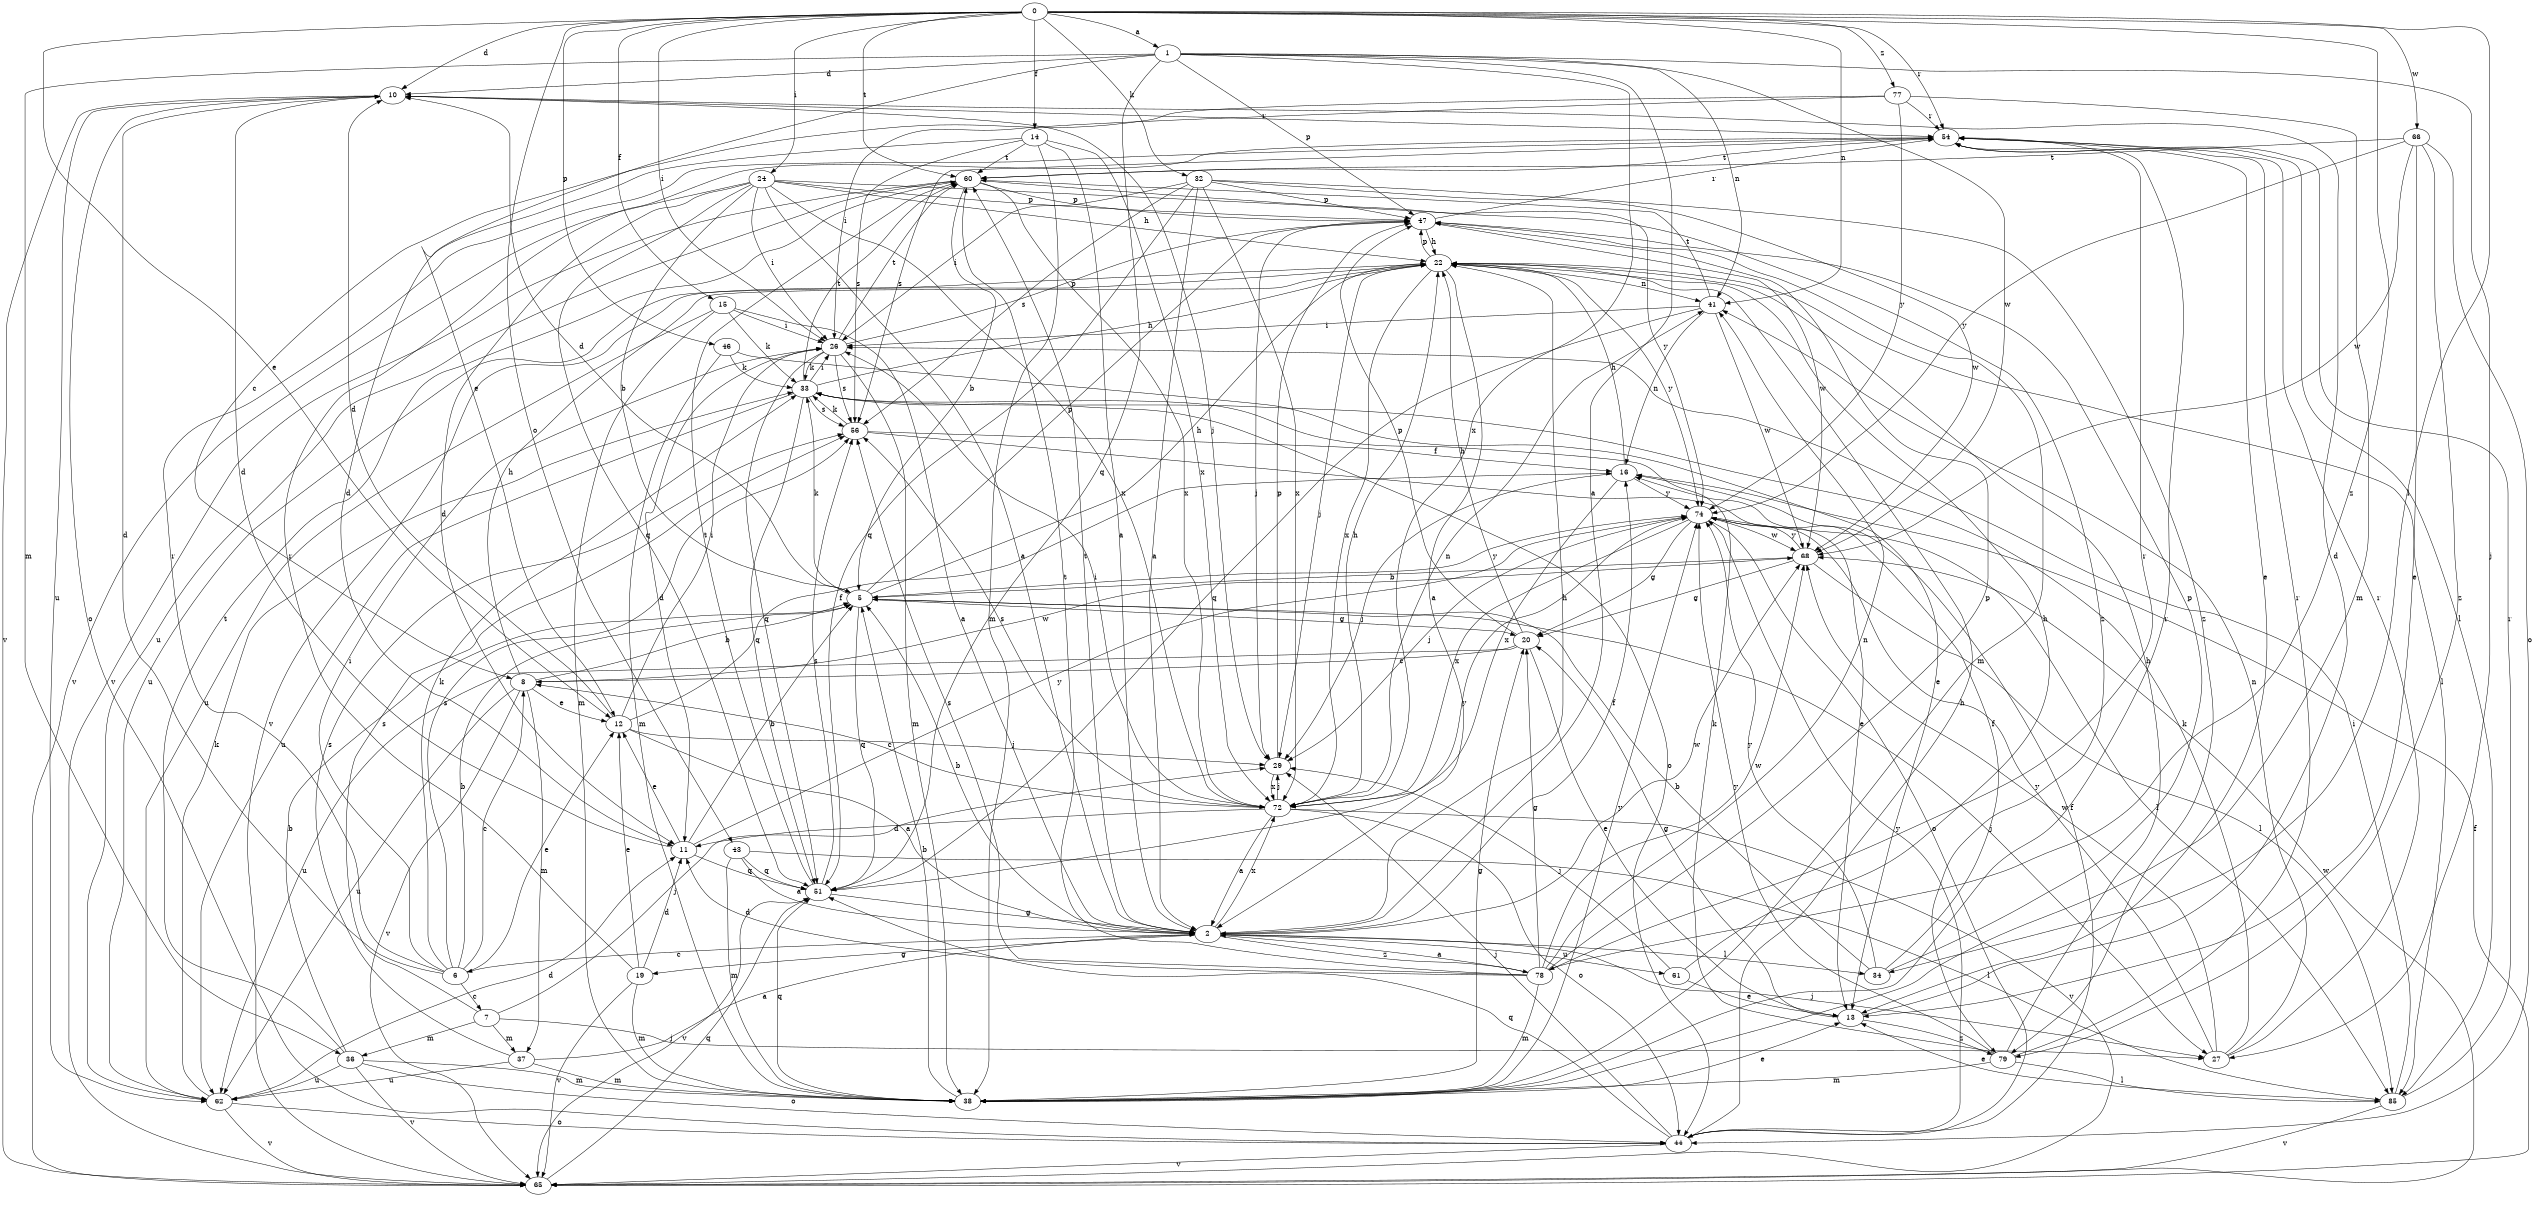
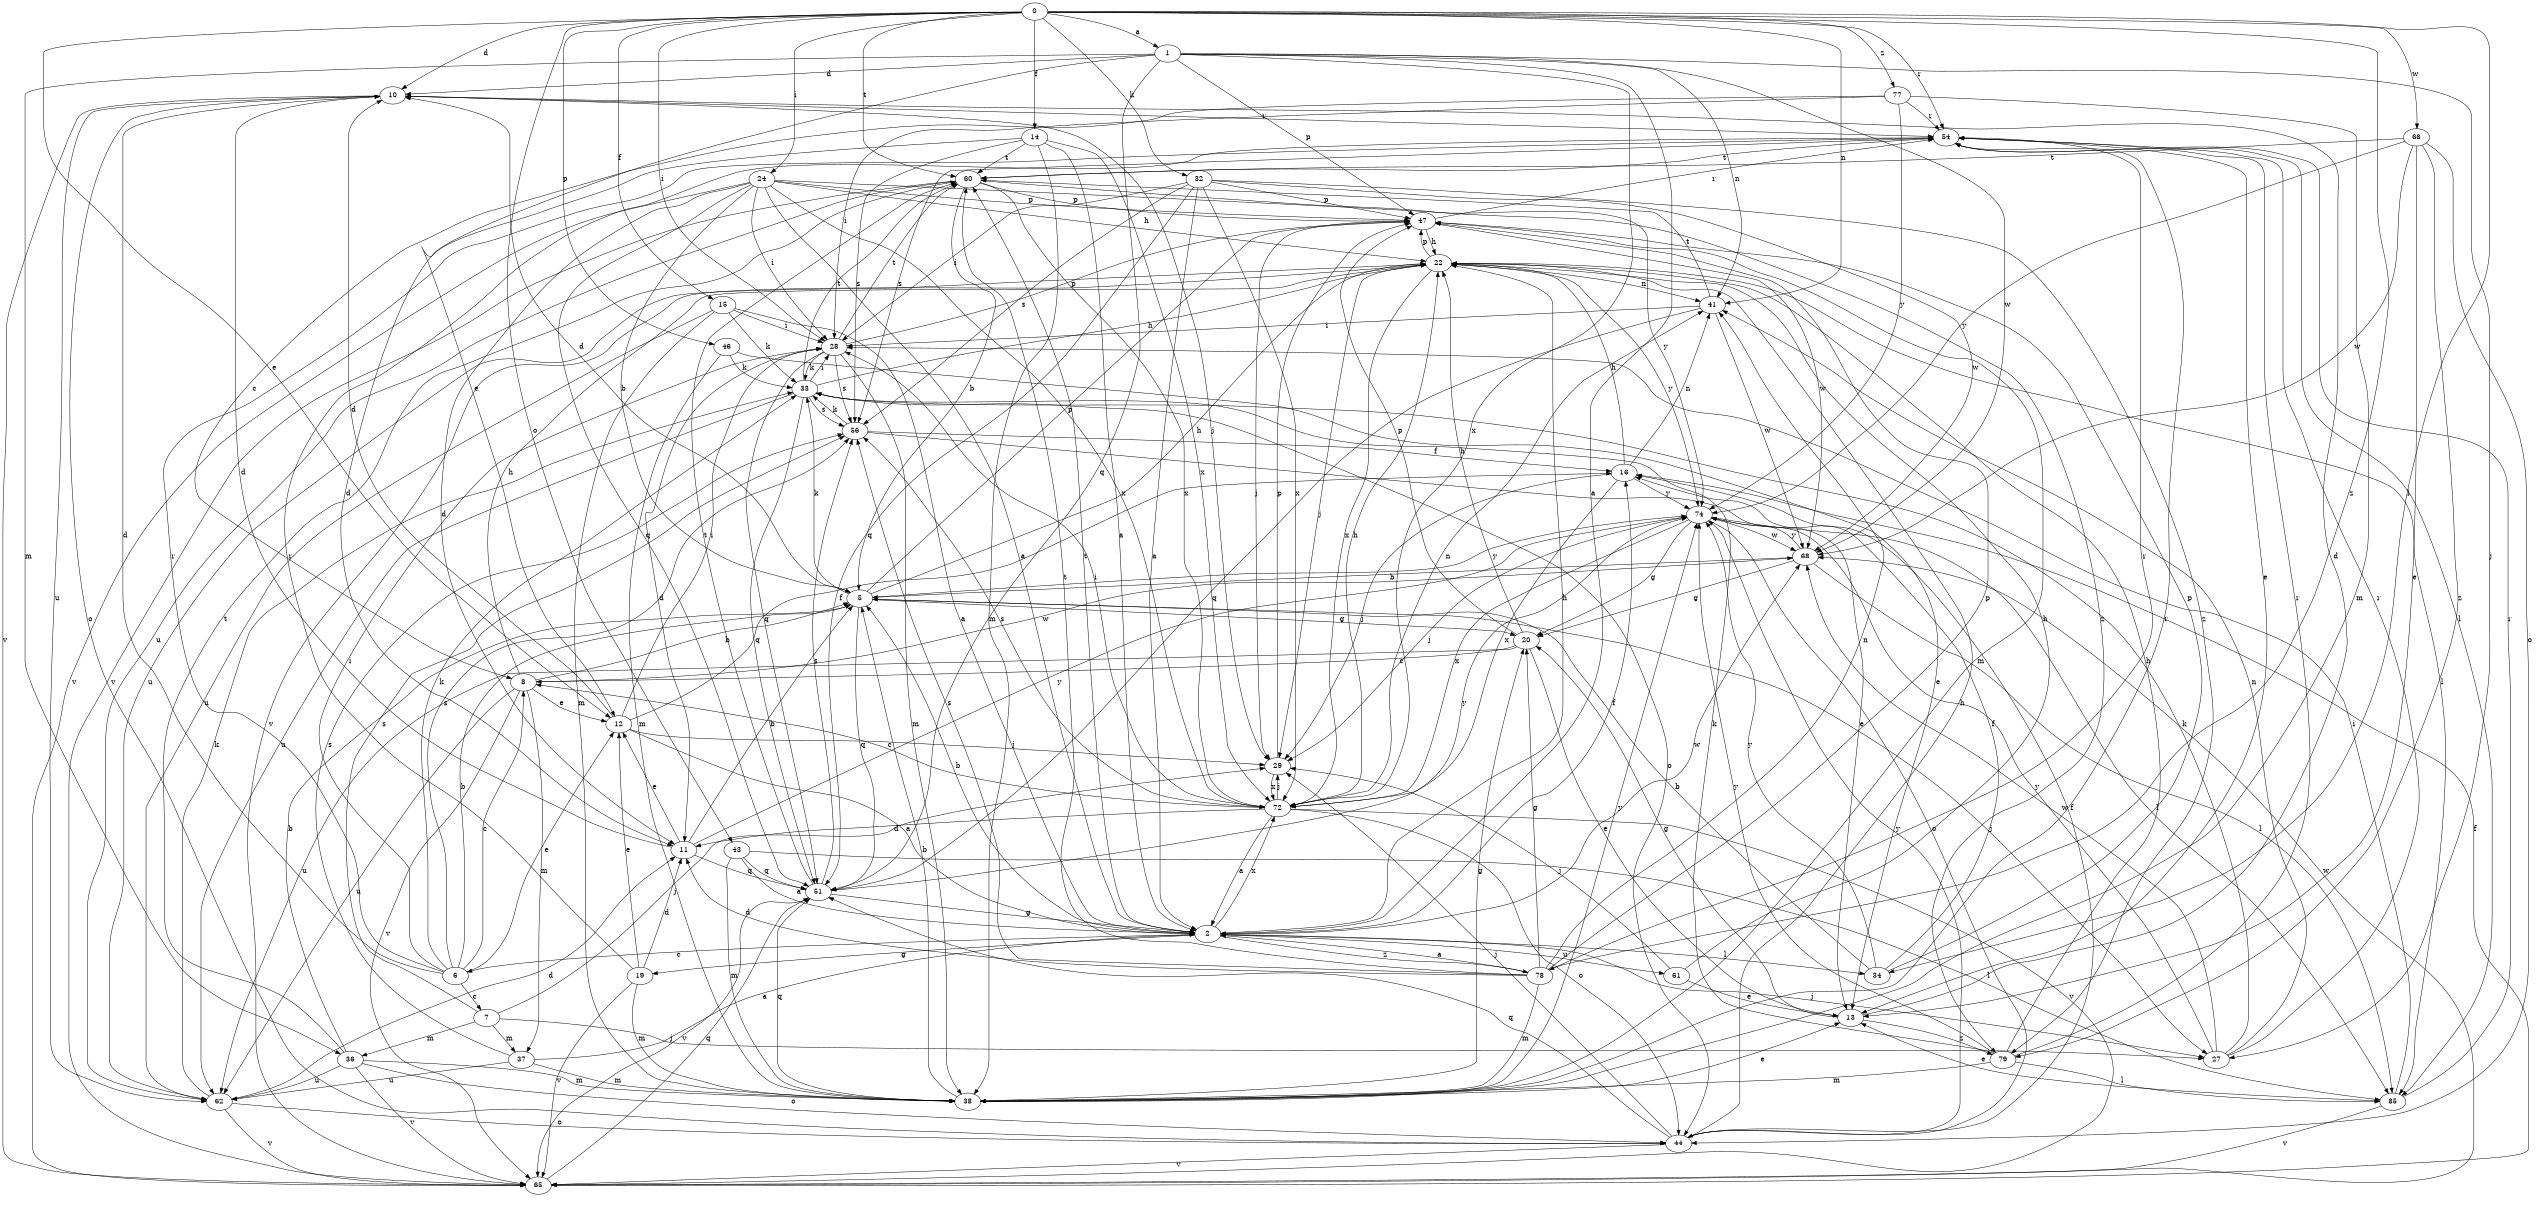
(834, 347) -> (834, 347)
(1654, 379) -> (1676, 400)
(1439, 633) -> none
(1721, 807) -> none
